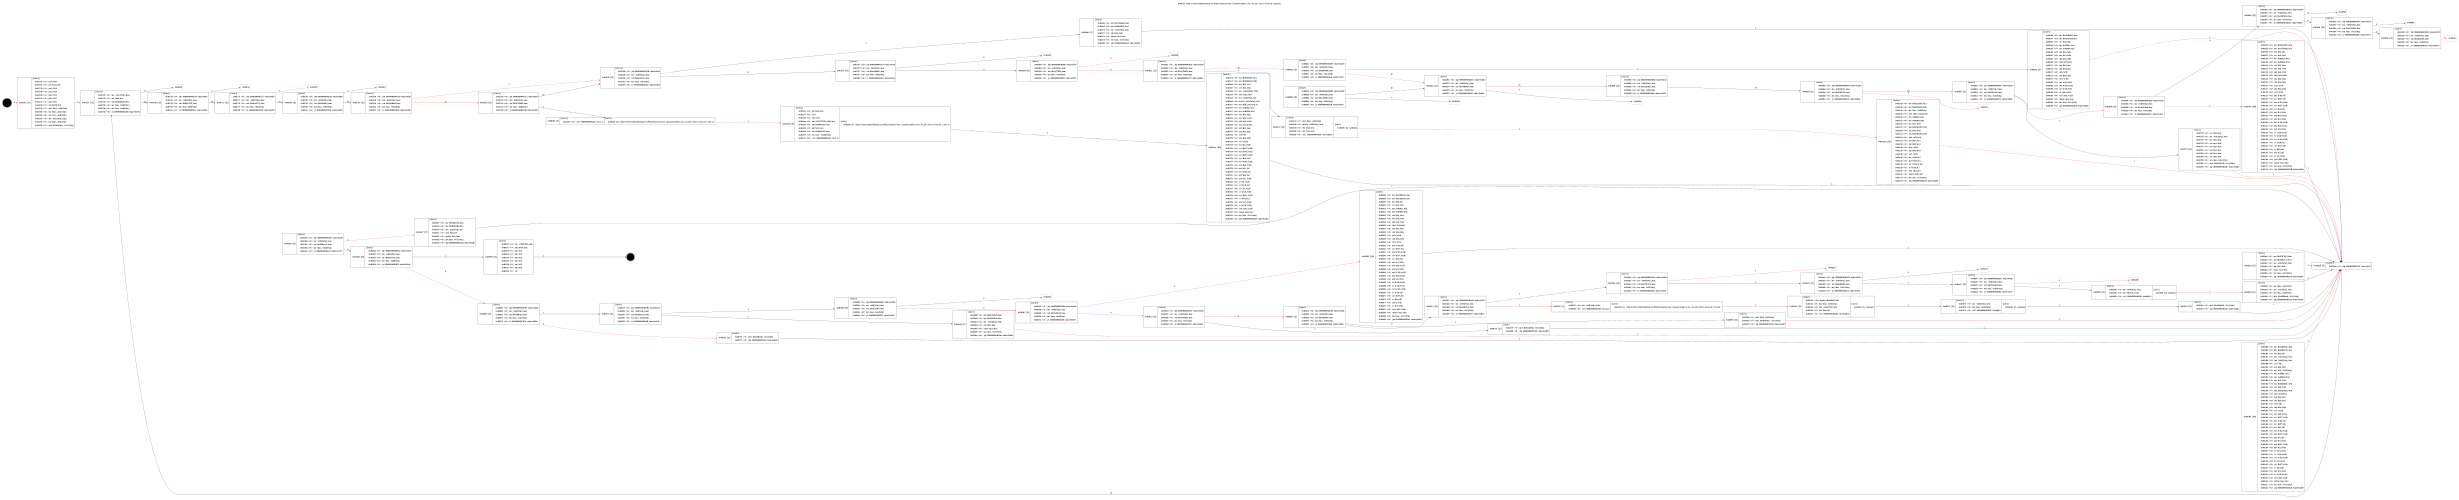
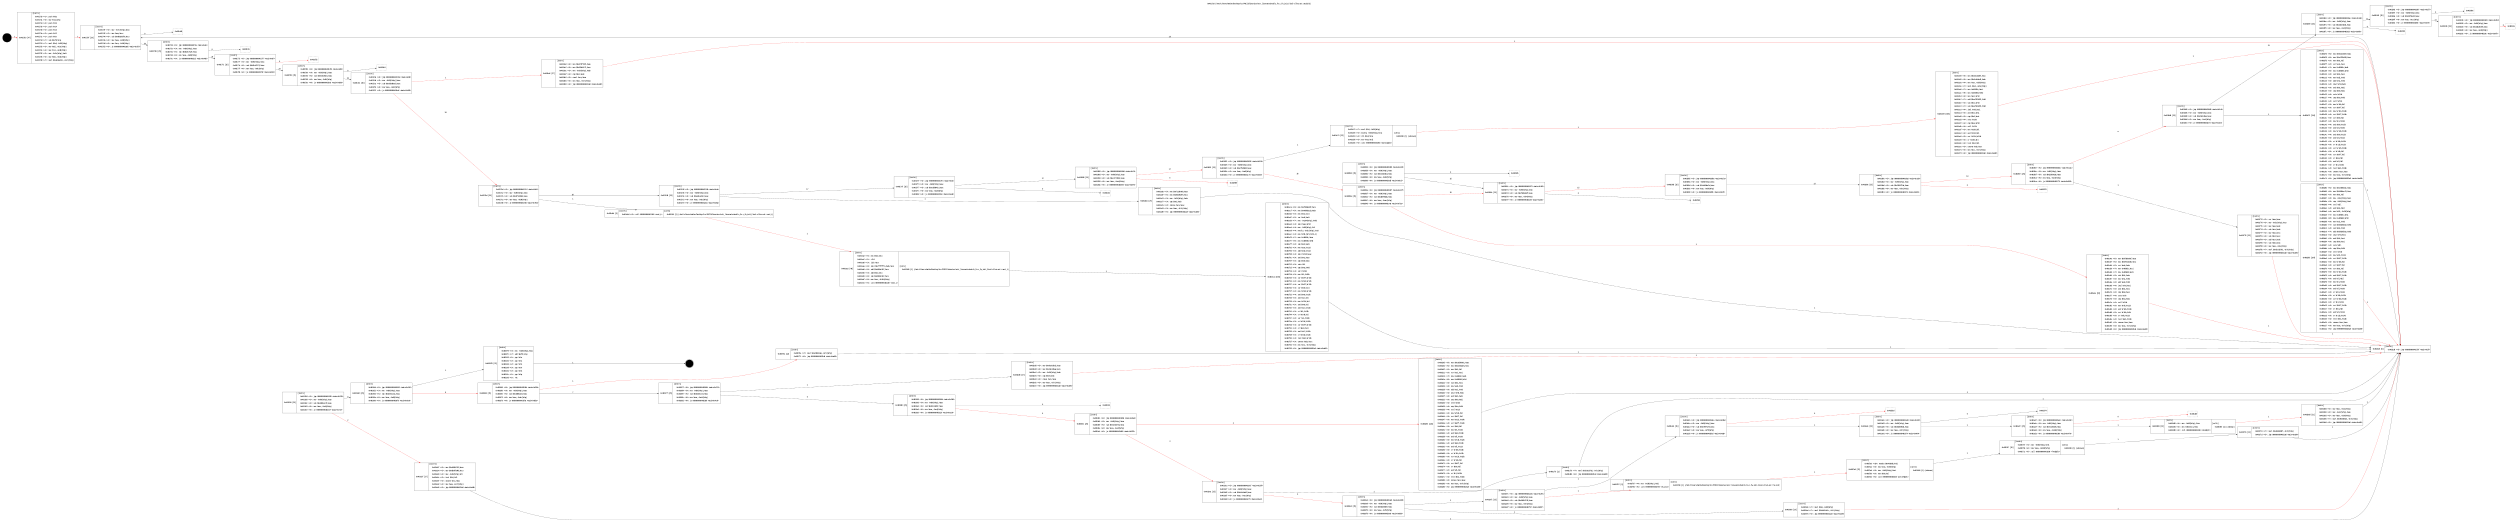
(505, 88) -> (476, 78)
